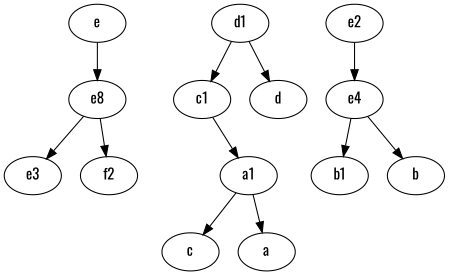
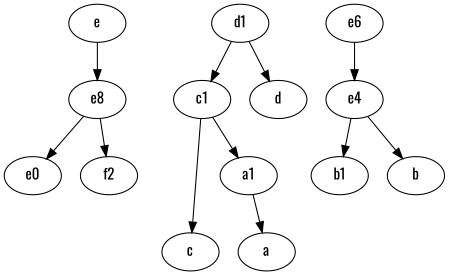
(355, 23) -> (355, 23)
(33, 176) -> (33, 176)
(223, 210) -> (197, 170)
